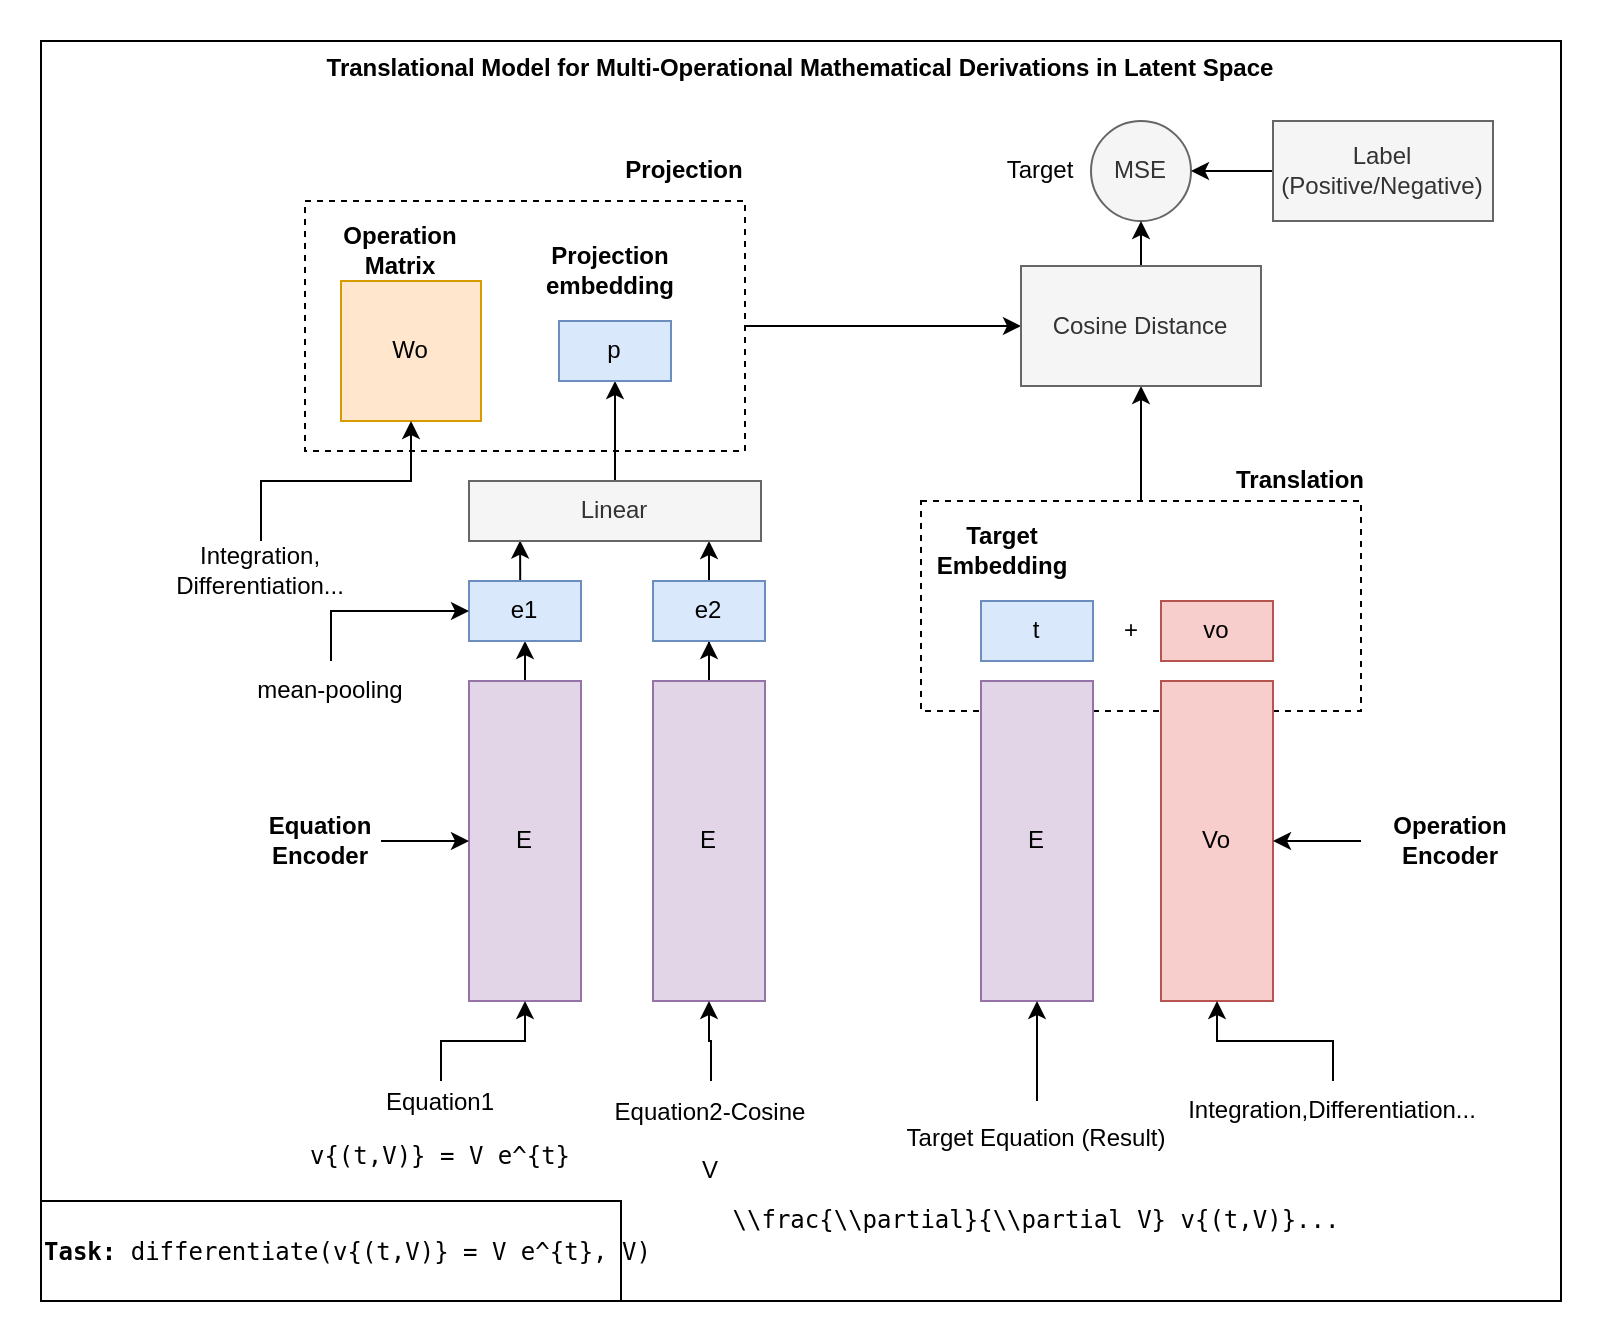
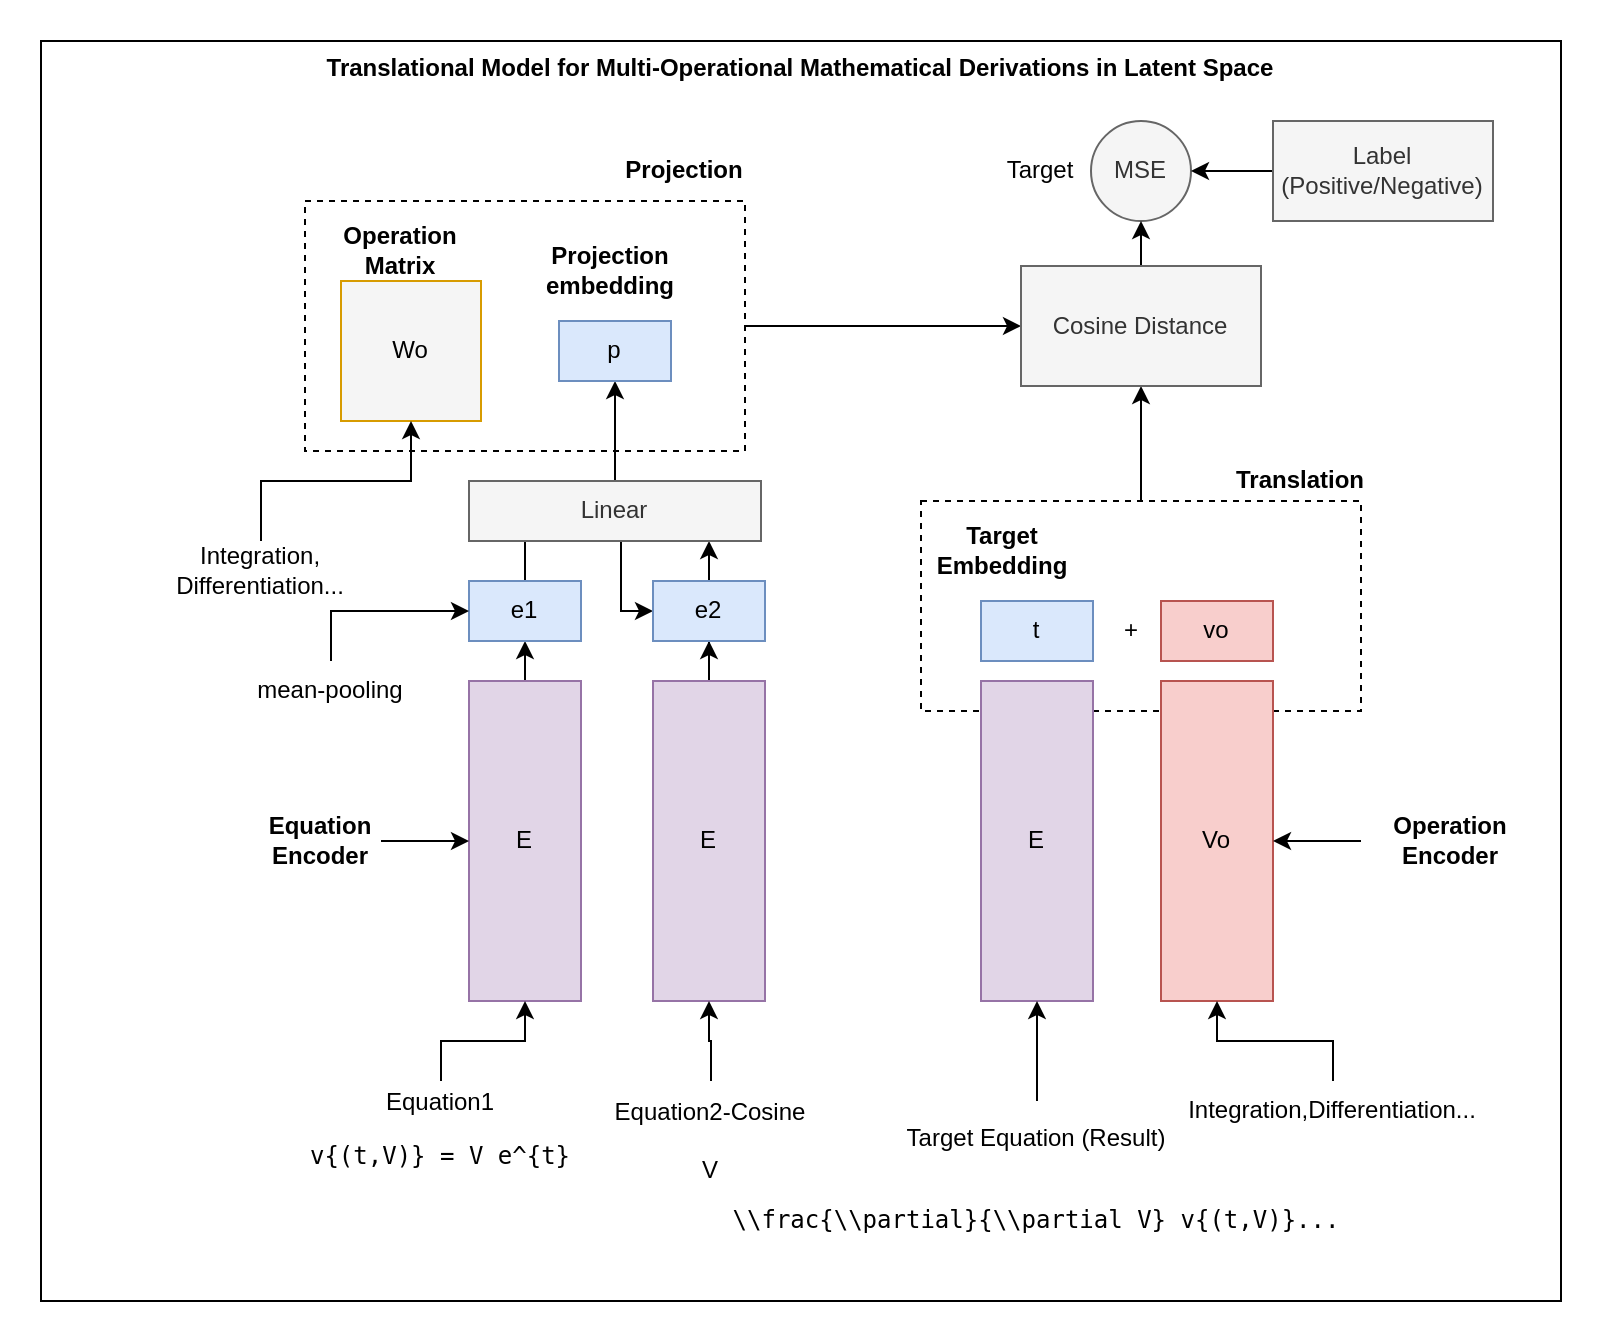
(411, 351) -> (411, 351)
(520, 570) -> (621, 584)
(331, 1251) -> none
